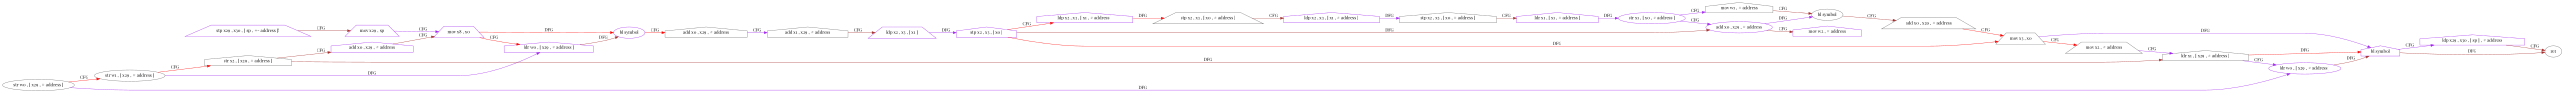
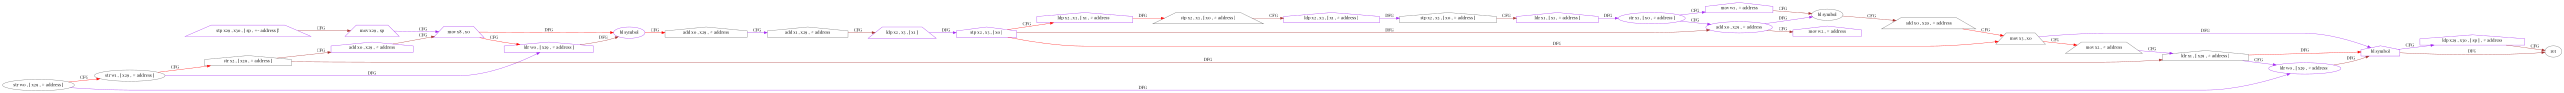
(1739, 8) -> (1739, 8)
